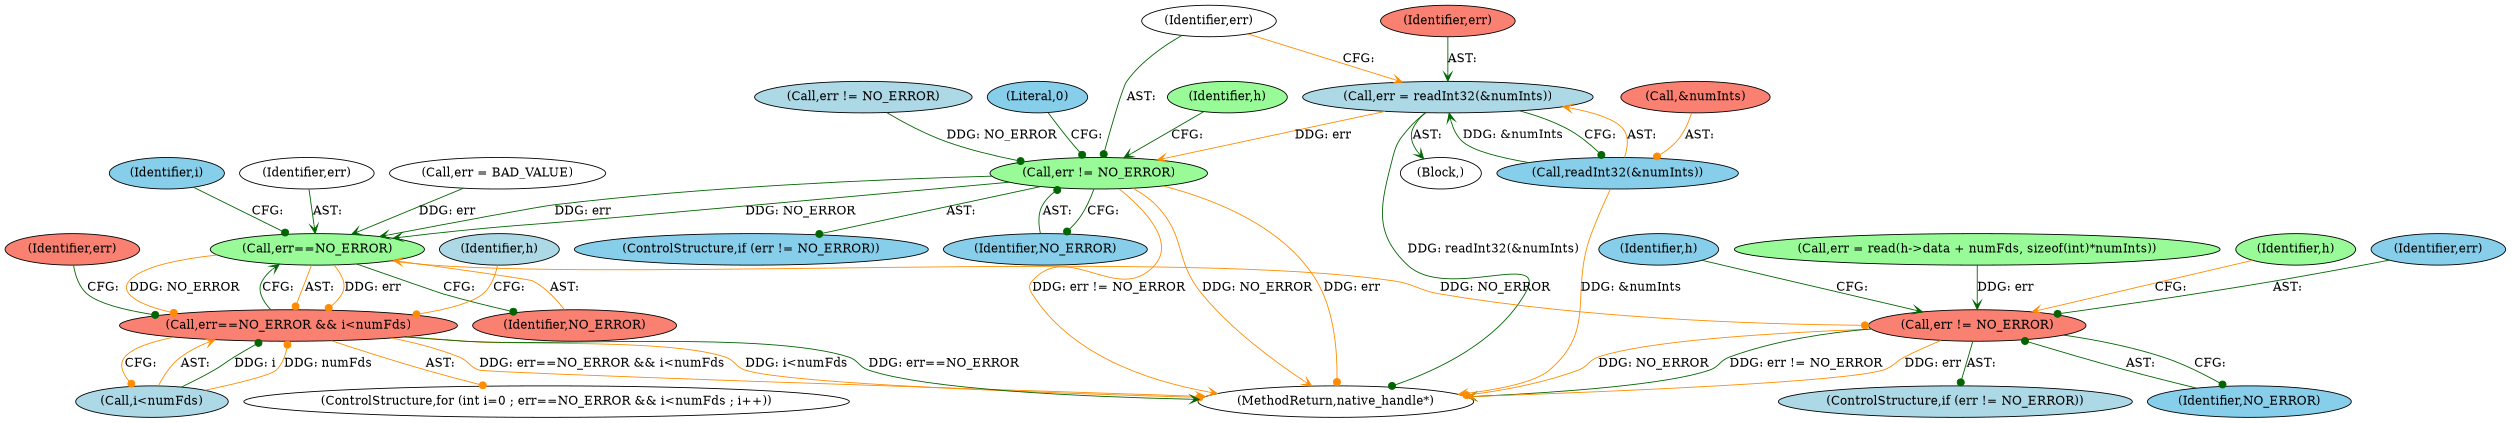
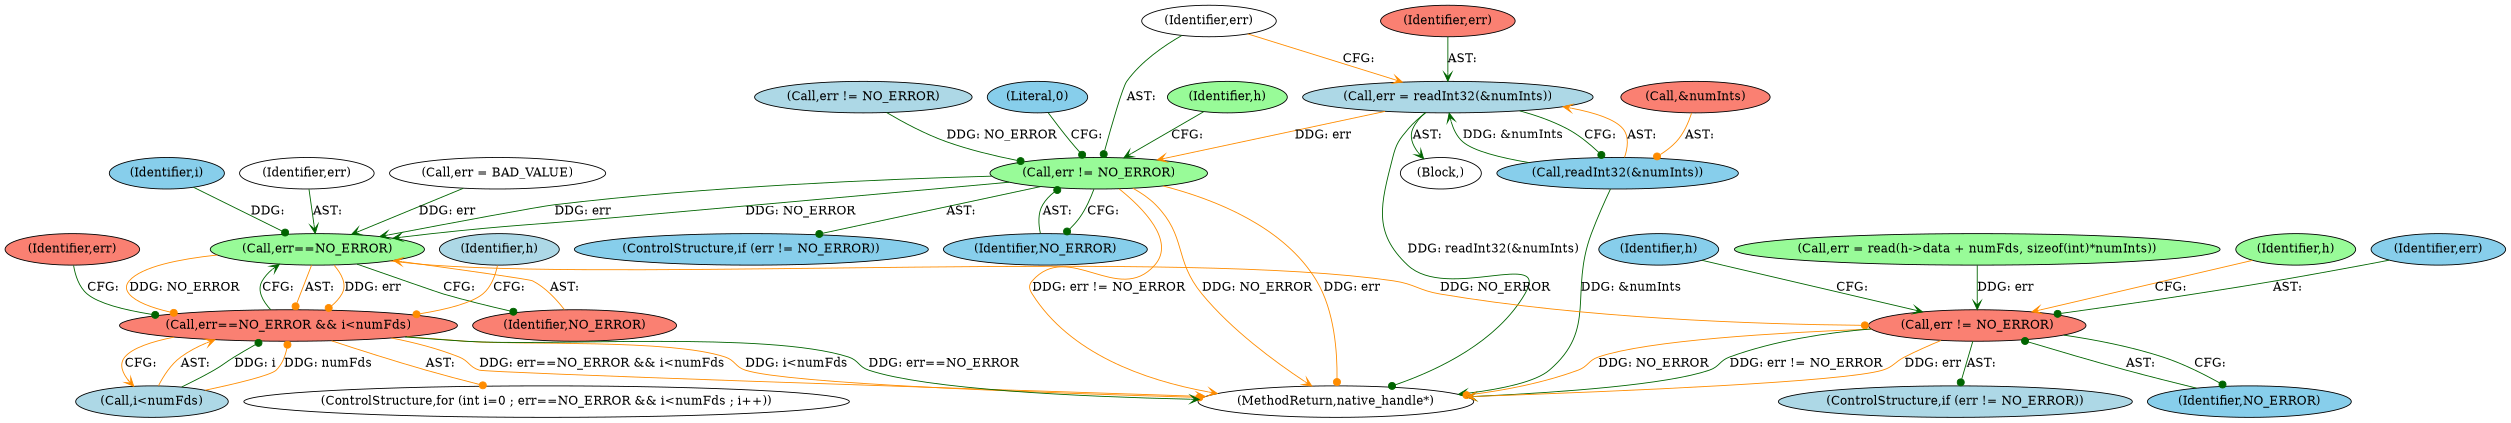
(270, 211) -> (270, 211)
(1578, 325) -> (1578, 325)
(136, 349) -> (136, 349)
